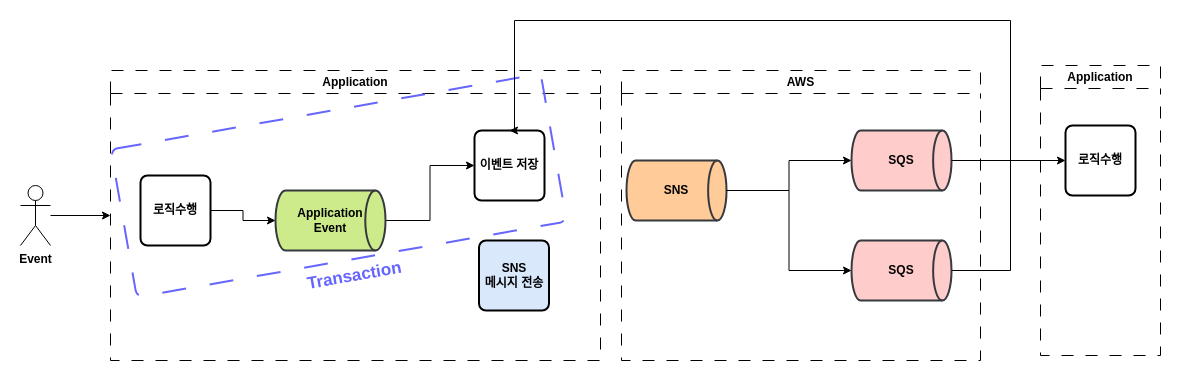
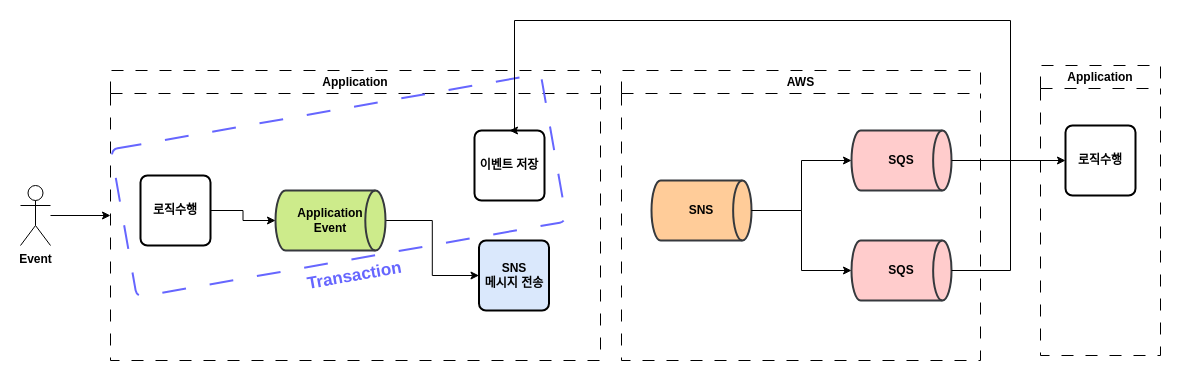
(430, 174) -> none
(677, 191) -> (702, 211)
none -> (432, 268)
